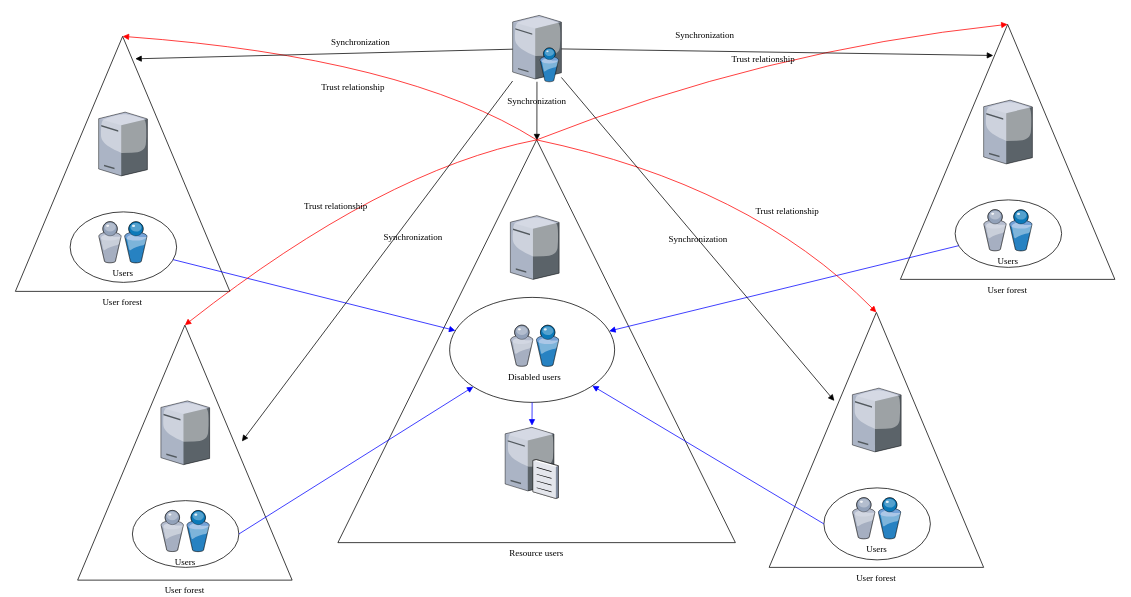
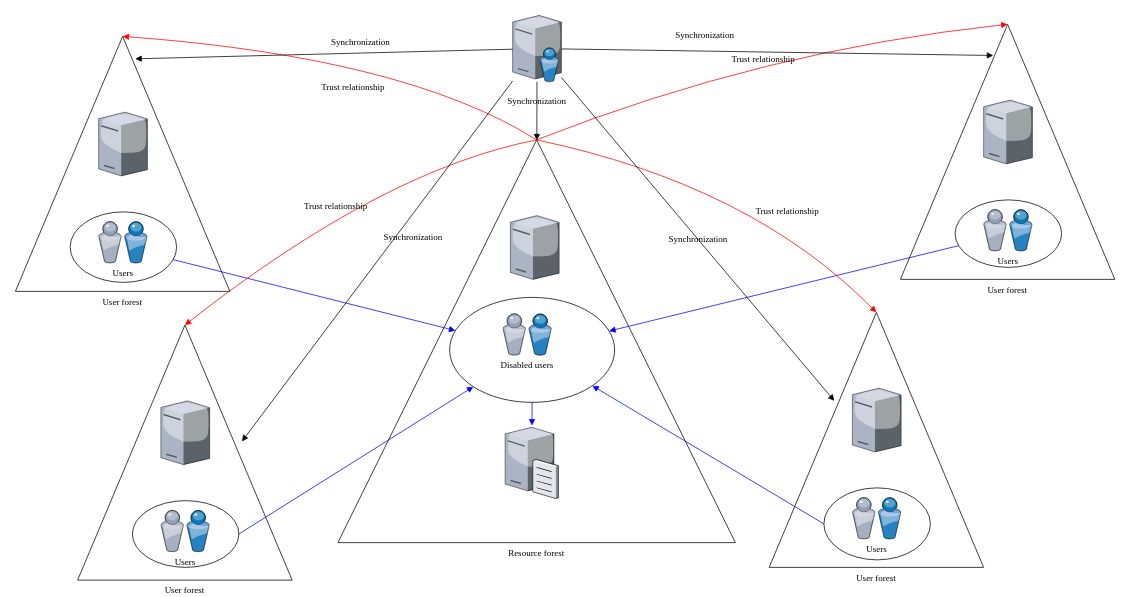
(535, 346) -> (527, 335)
(537, 553) -> (537, 553)
